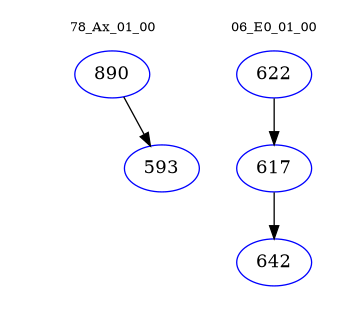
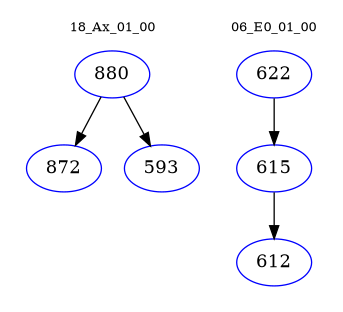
(113, 28) -> (113, 28)
(112, 74) -> (112, 74)
none -> (64, 168)
(274, 168) -> (274, 168)
(274, 262) -> (274, 262)
